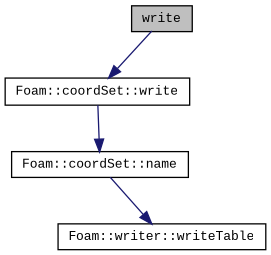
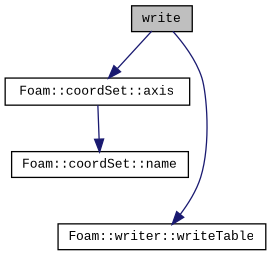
(97, 92) -> (97, 92)
(127, 196) -> (207, 121)
